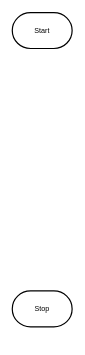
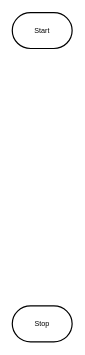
(42, 309) -> (42, 324)
